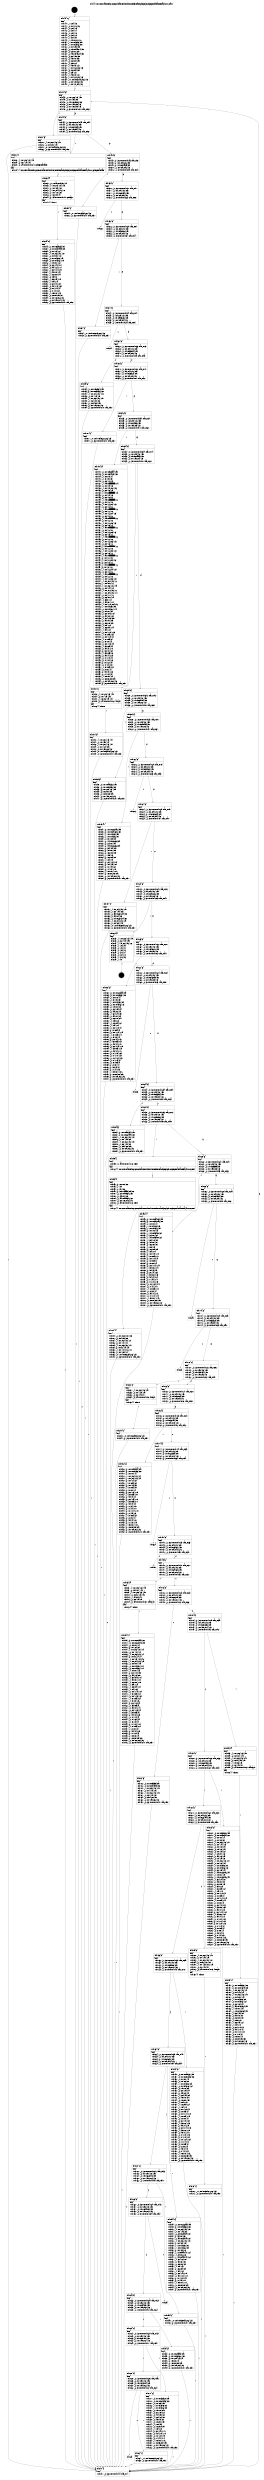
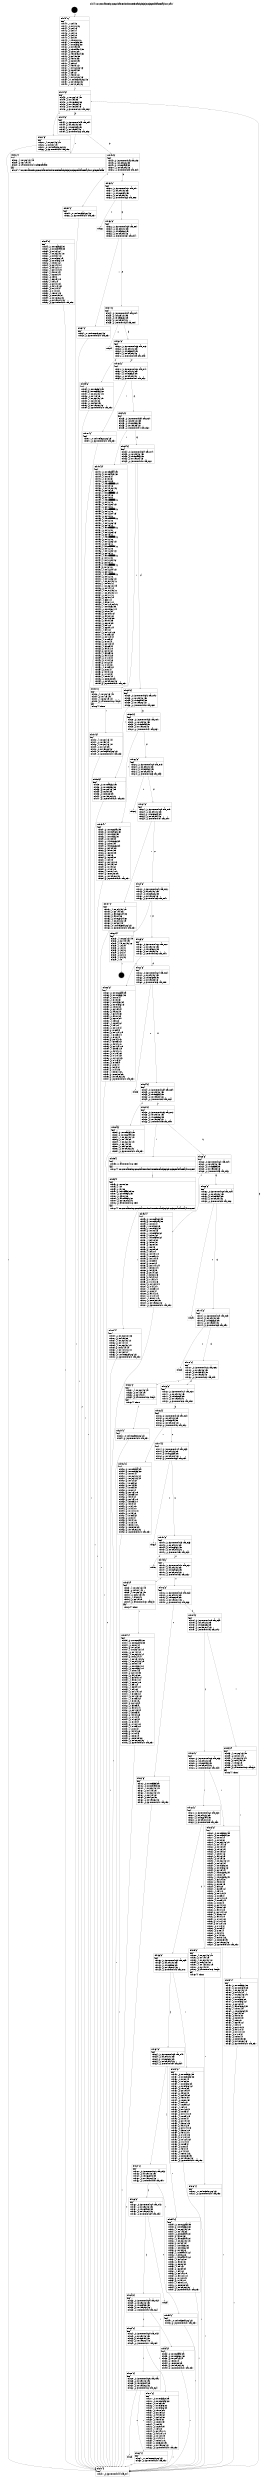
(58, 191) -> none
